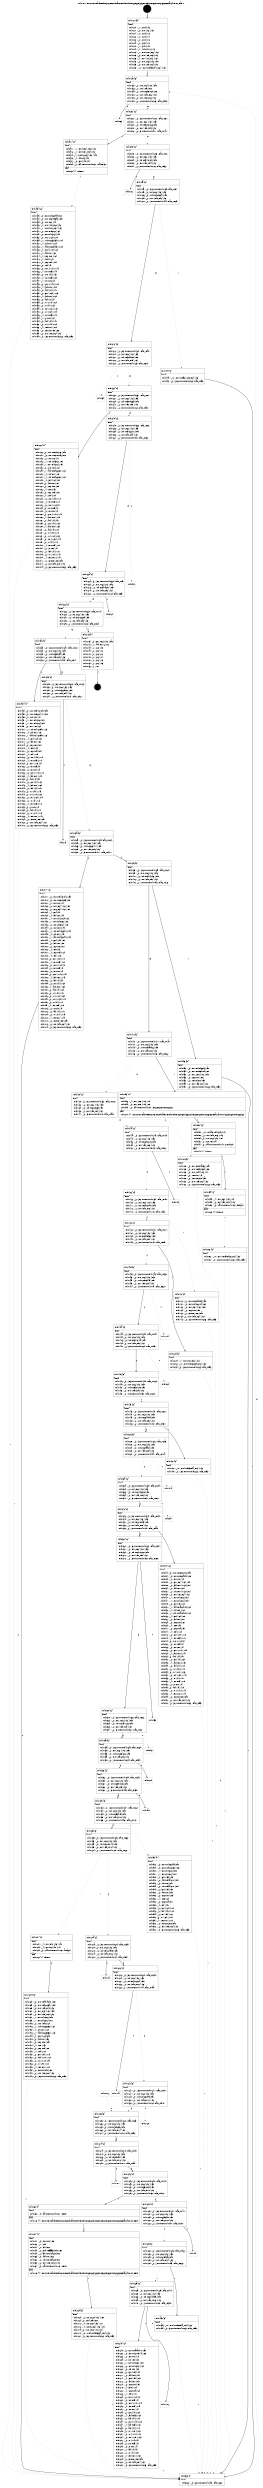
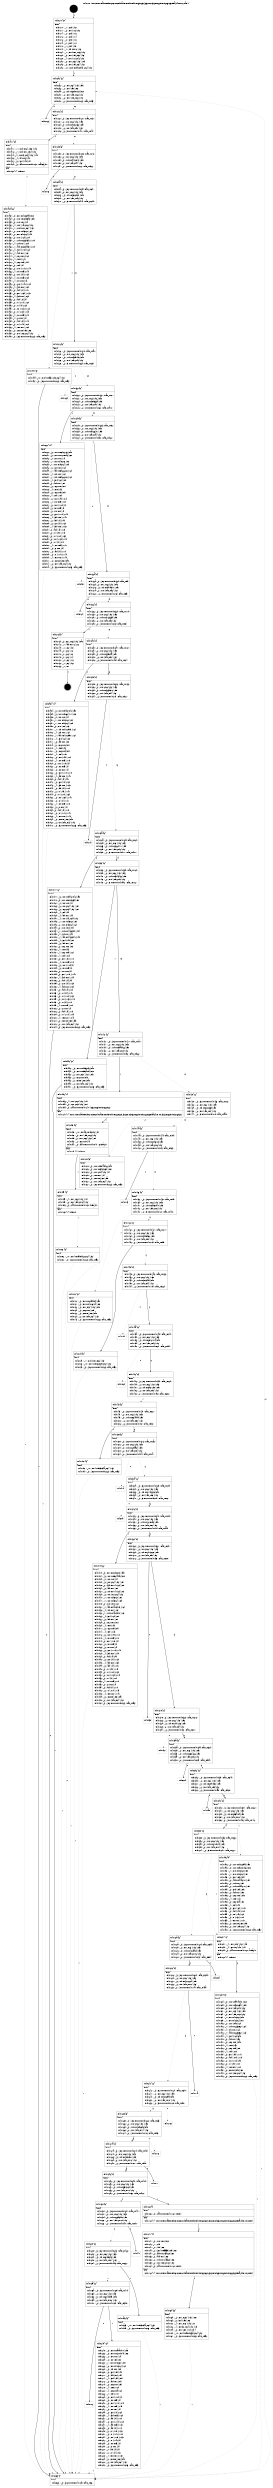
(108, 2103) -> (151, 2143)
